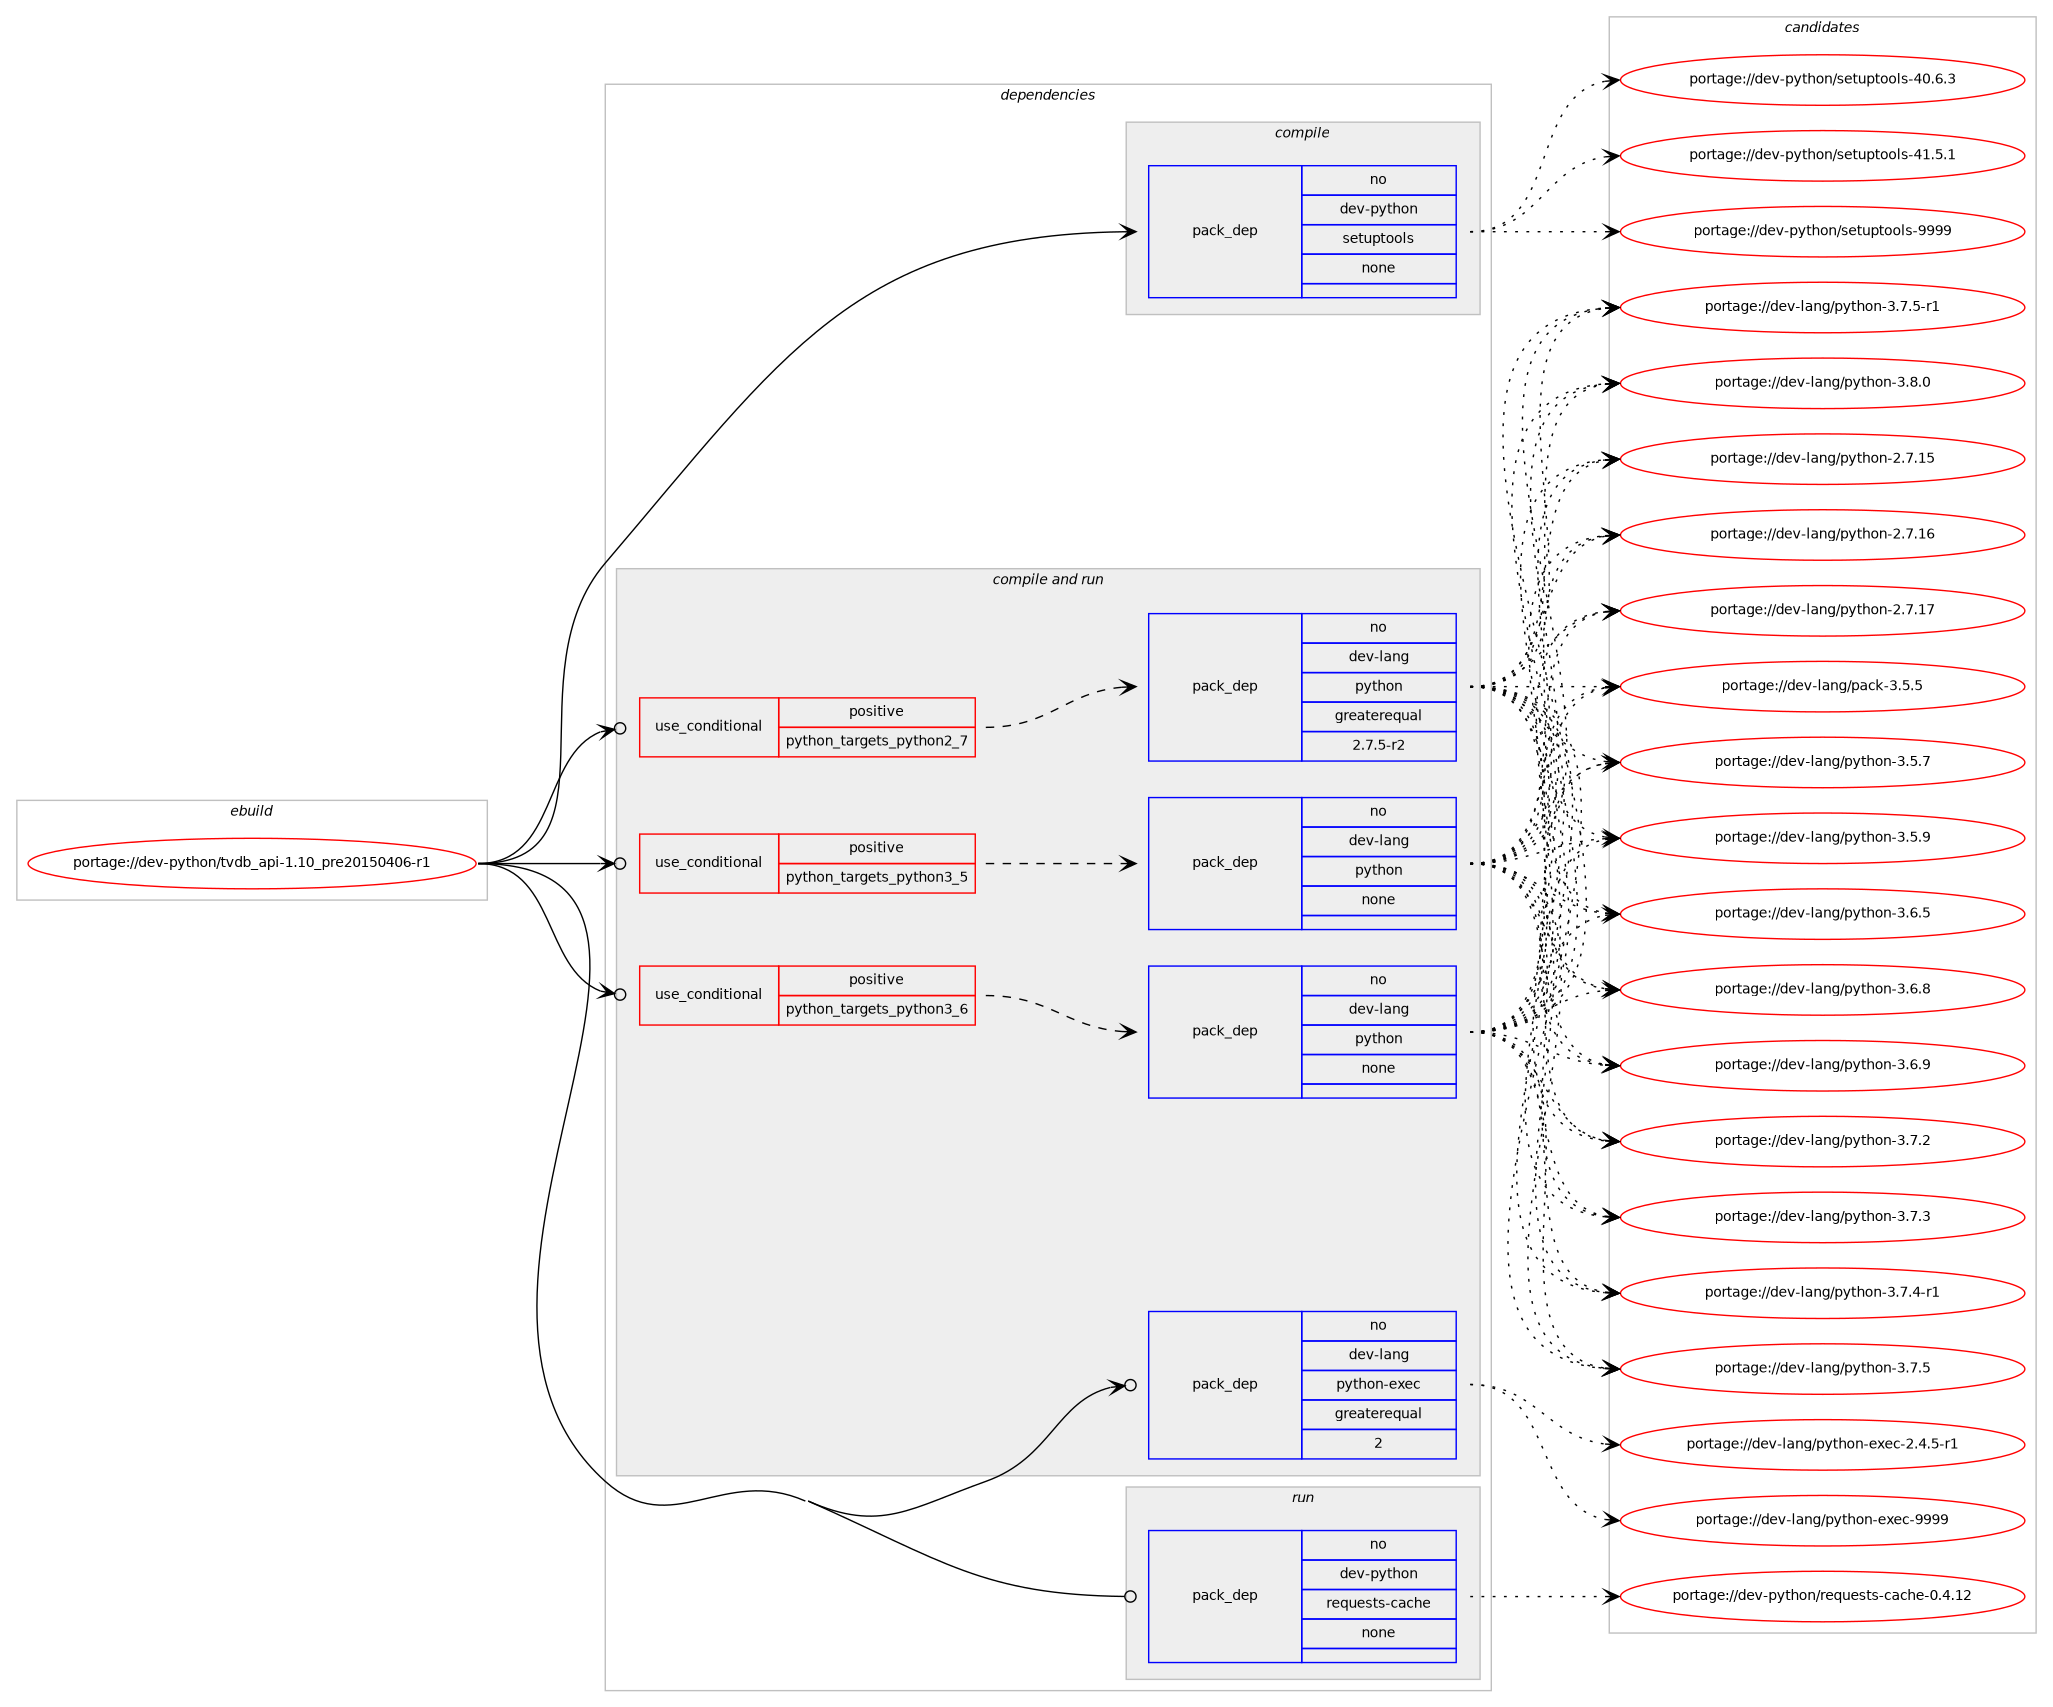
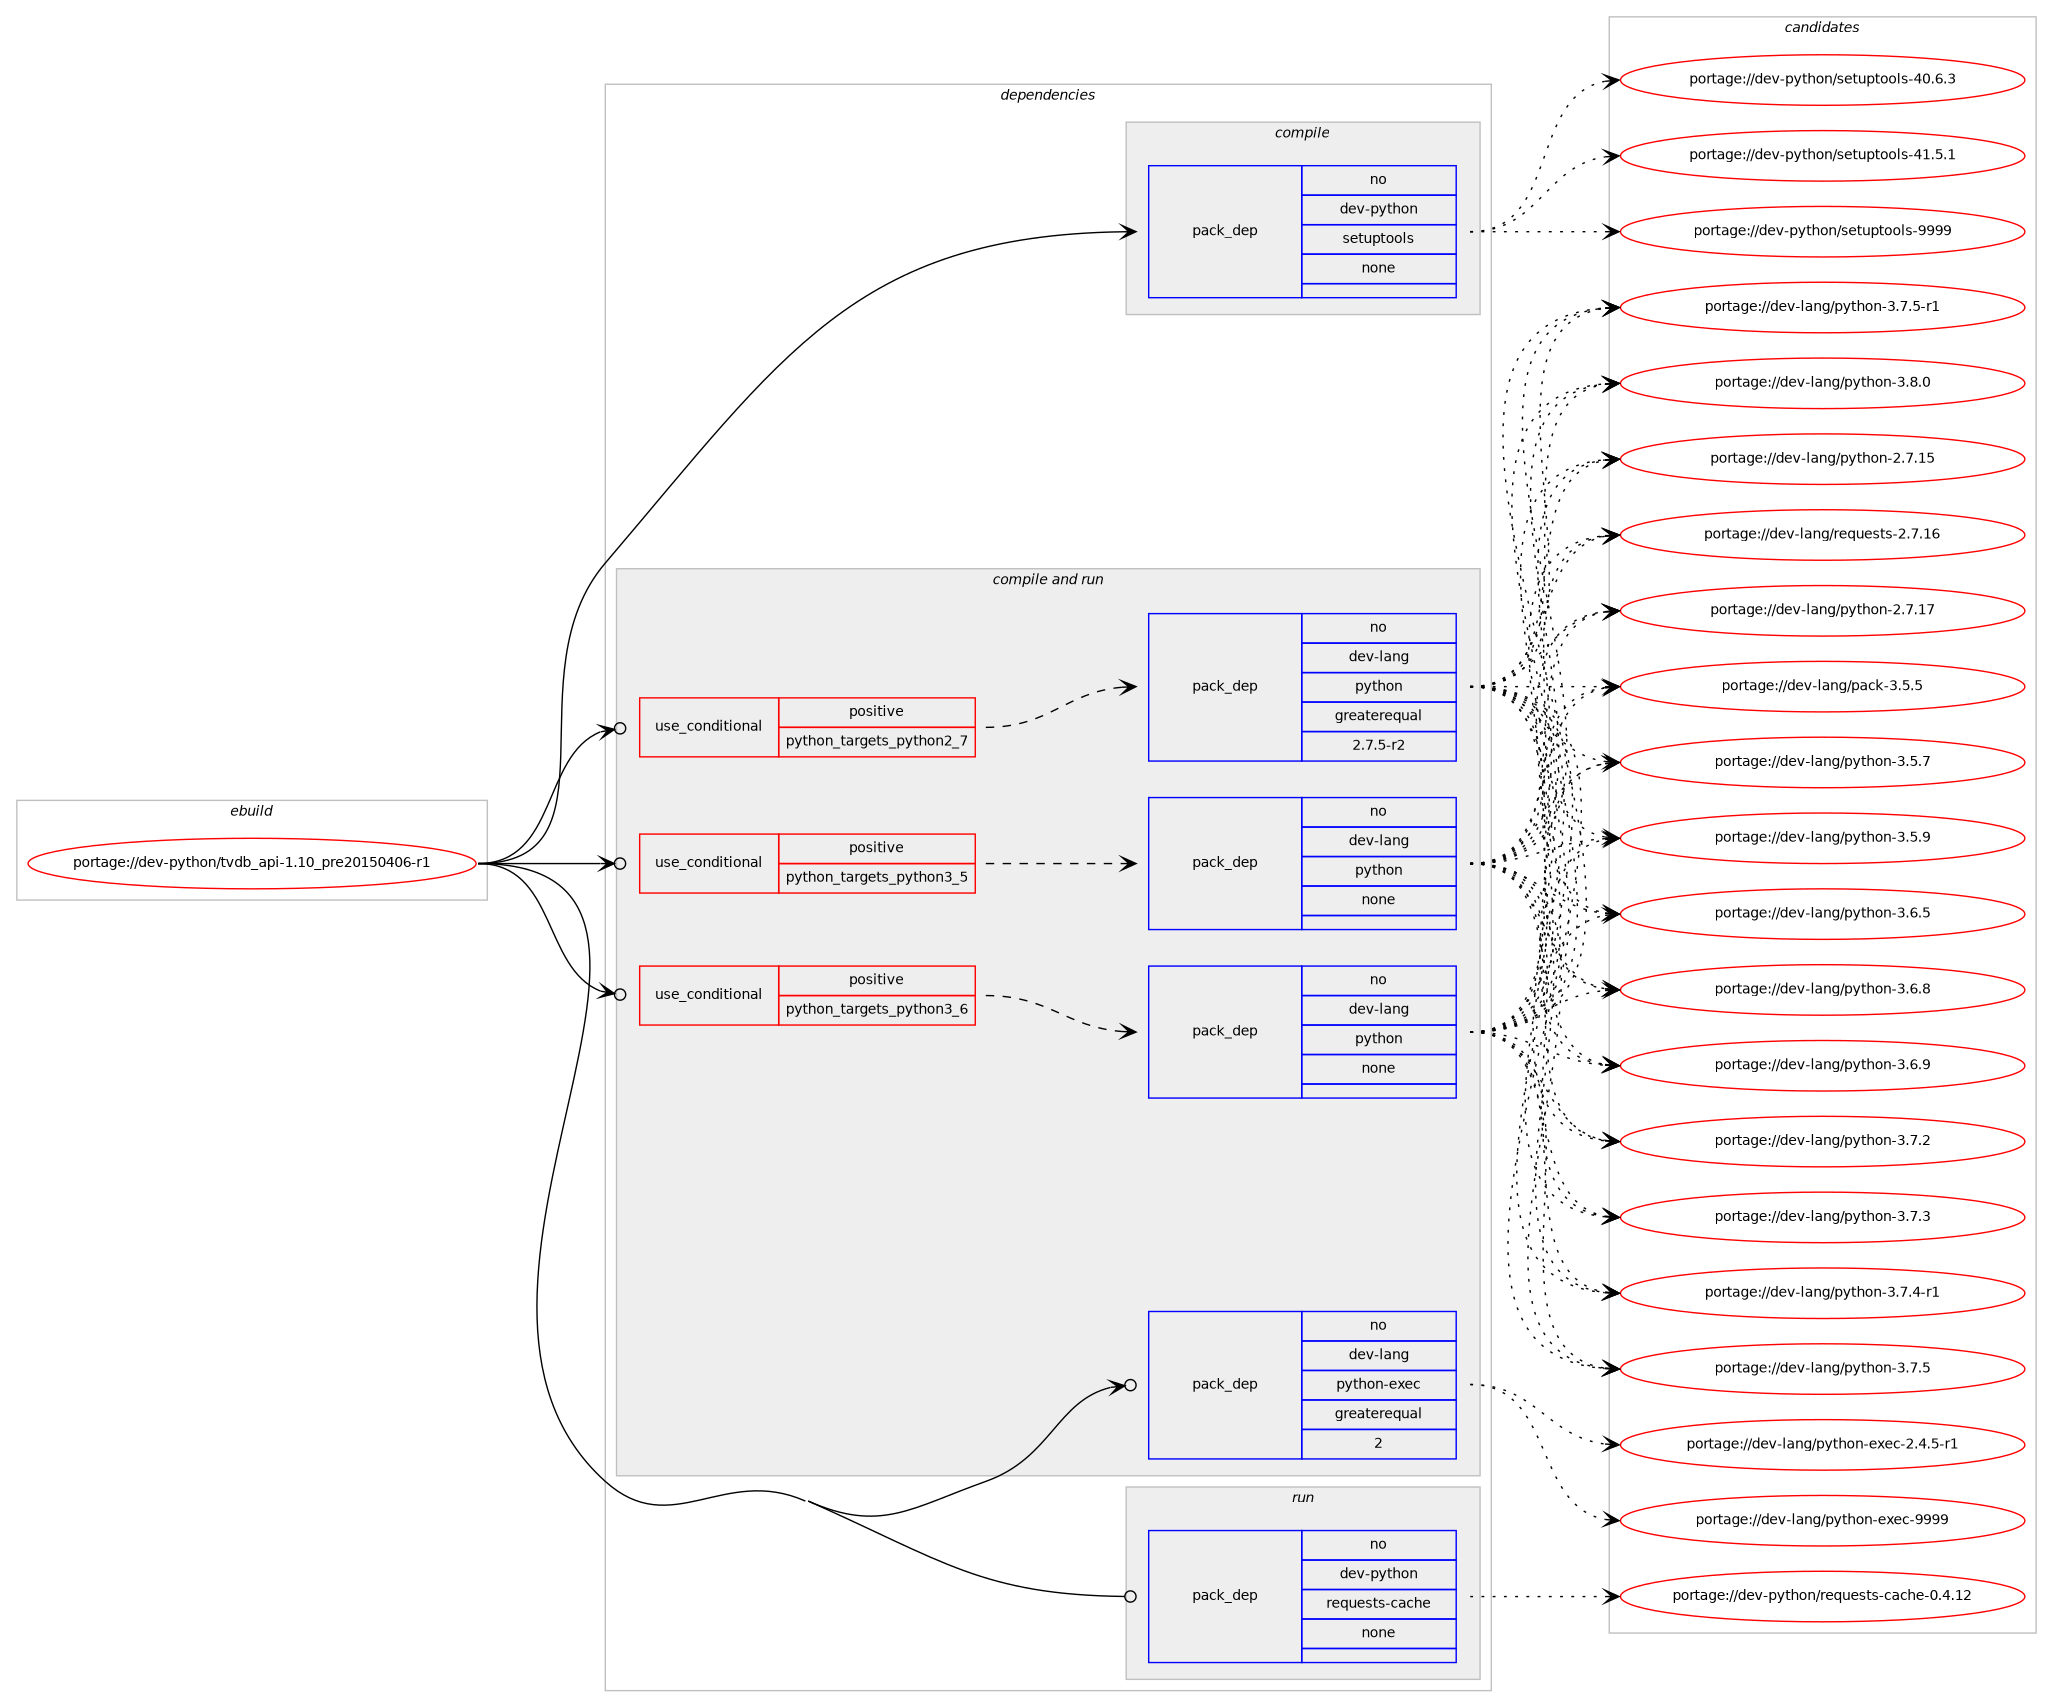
(1823, 535) -> (1823, 535)
